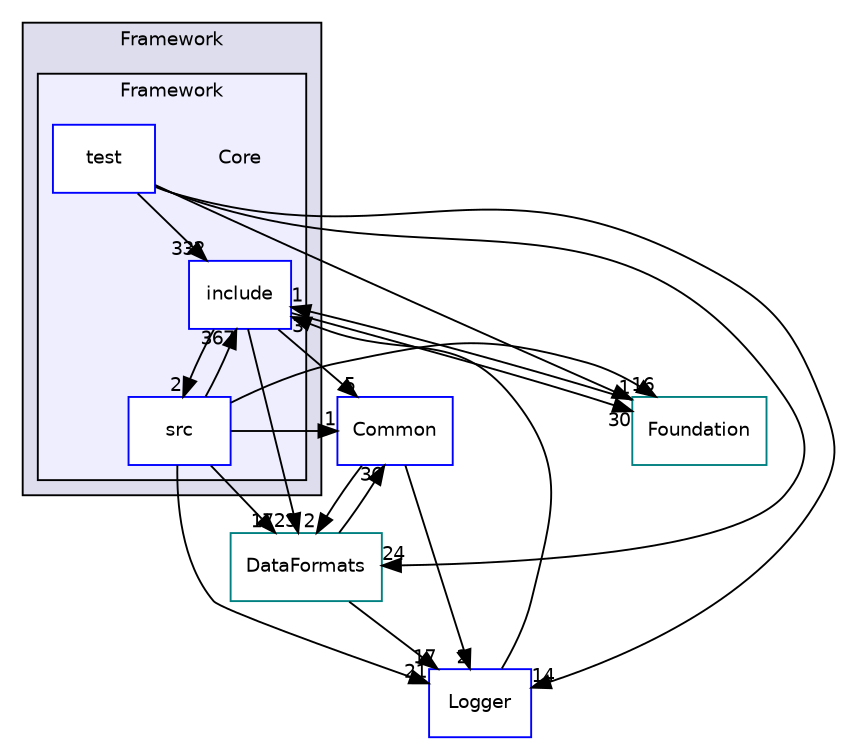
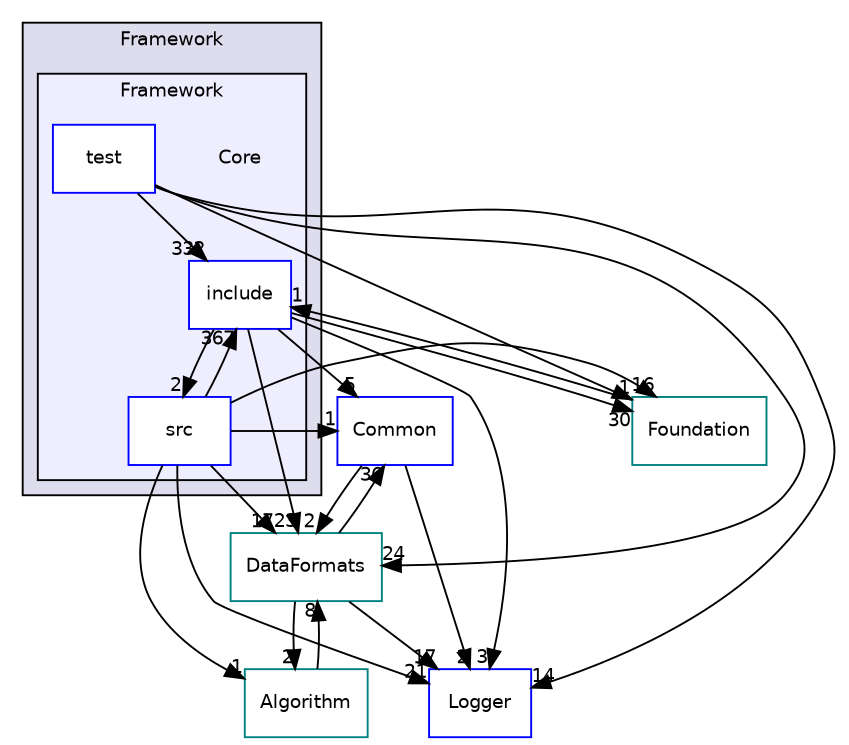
(532, 425) -> (486, 425)
none -> (306, 703)
